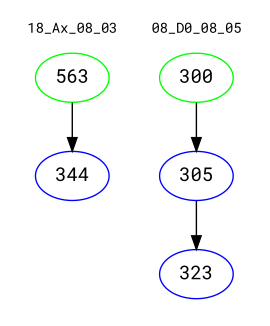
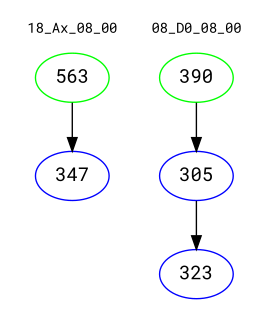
(73, 29) -> (73, 29)
(197, 29) -> (197, 29)
(196, 78) -> (196, 78)
(72, 176) -> (72, 176)
